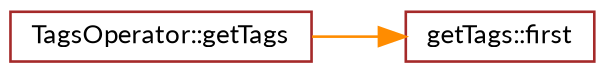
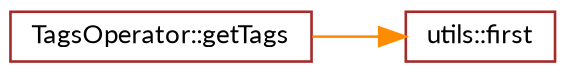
(500, 37) -> (480, 37)
